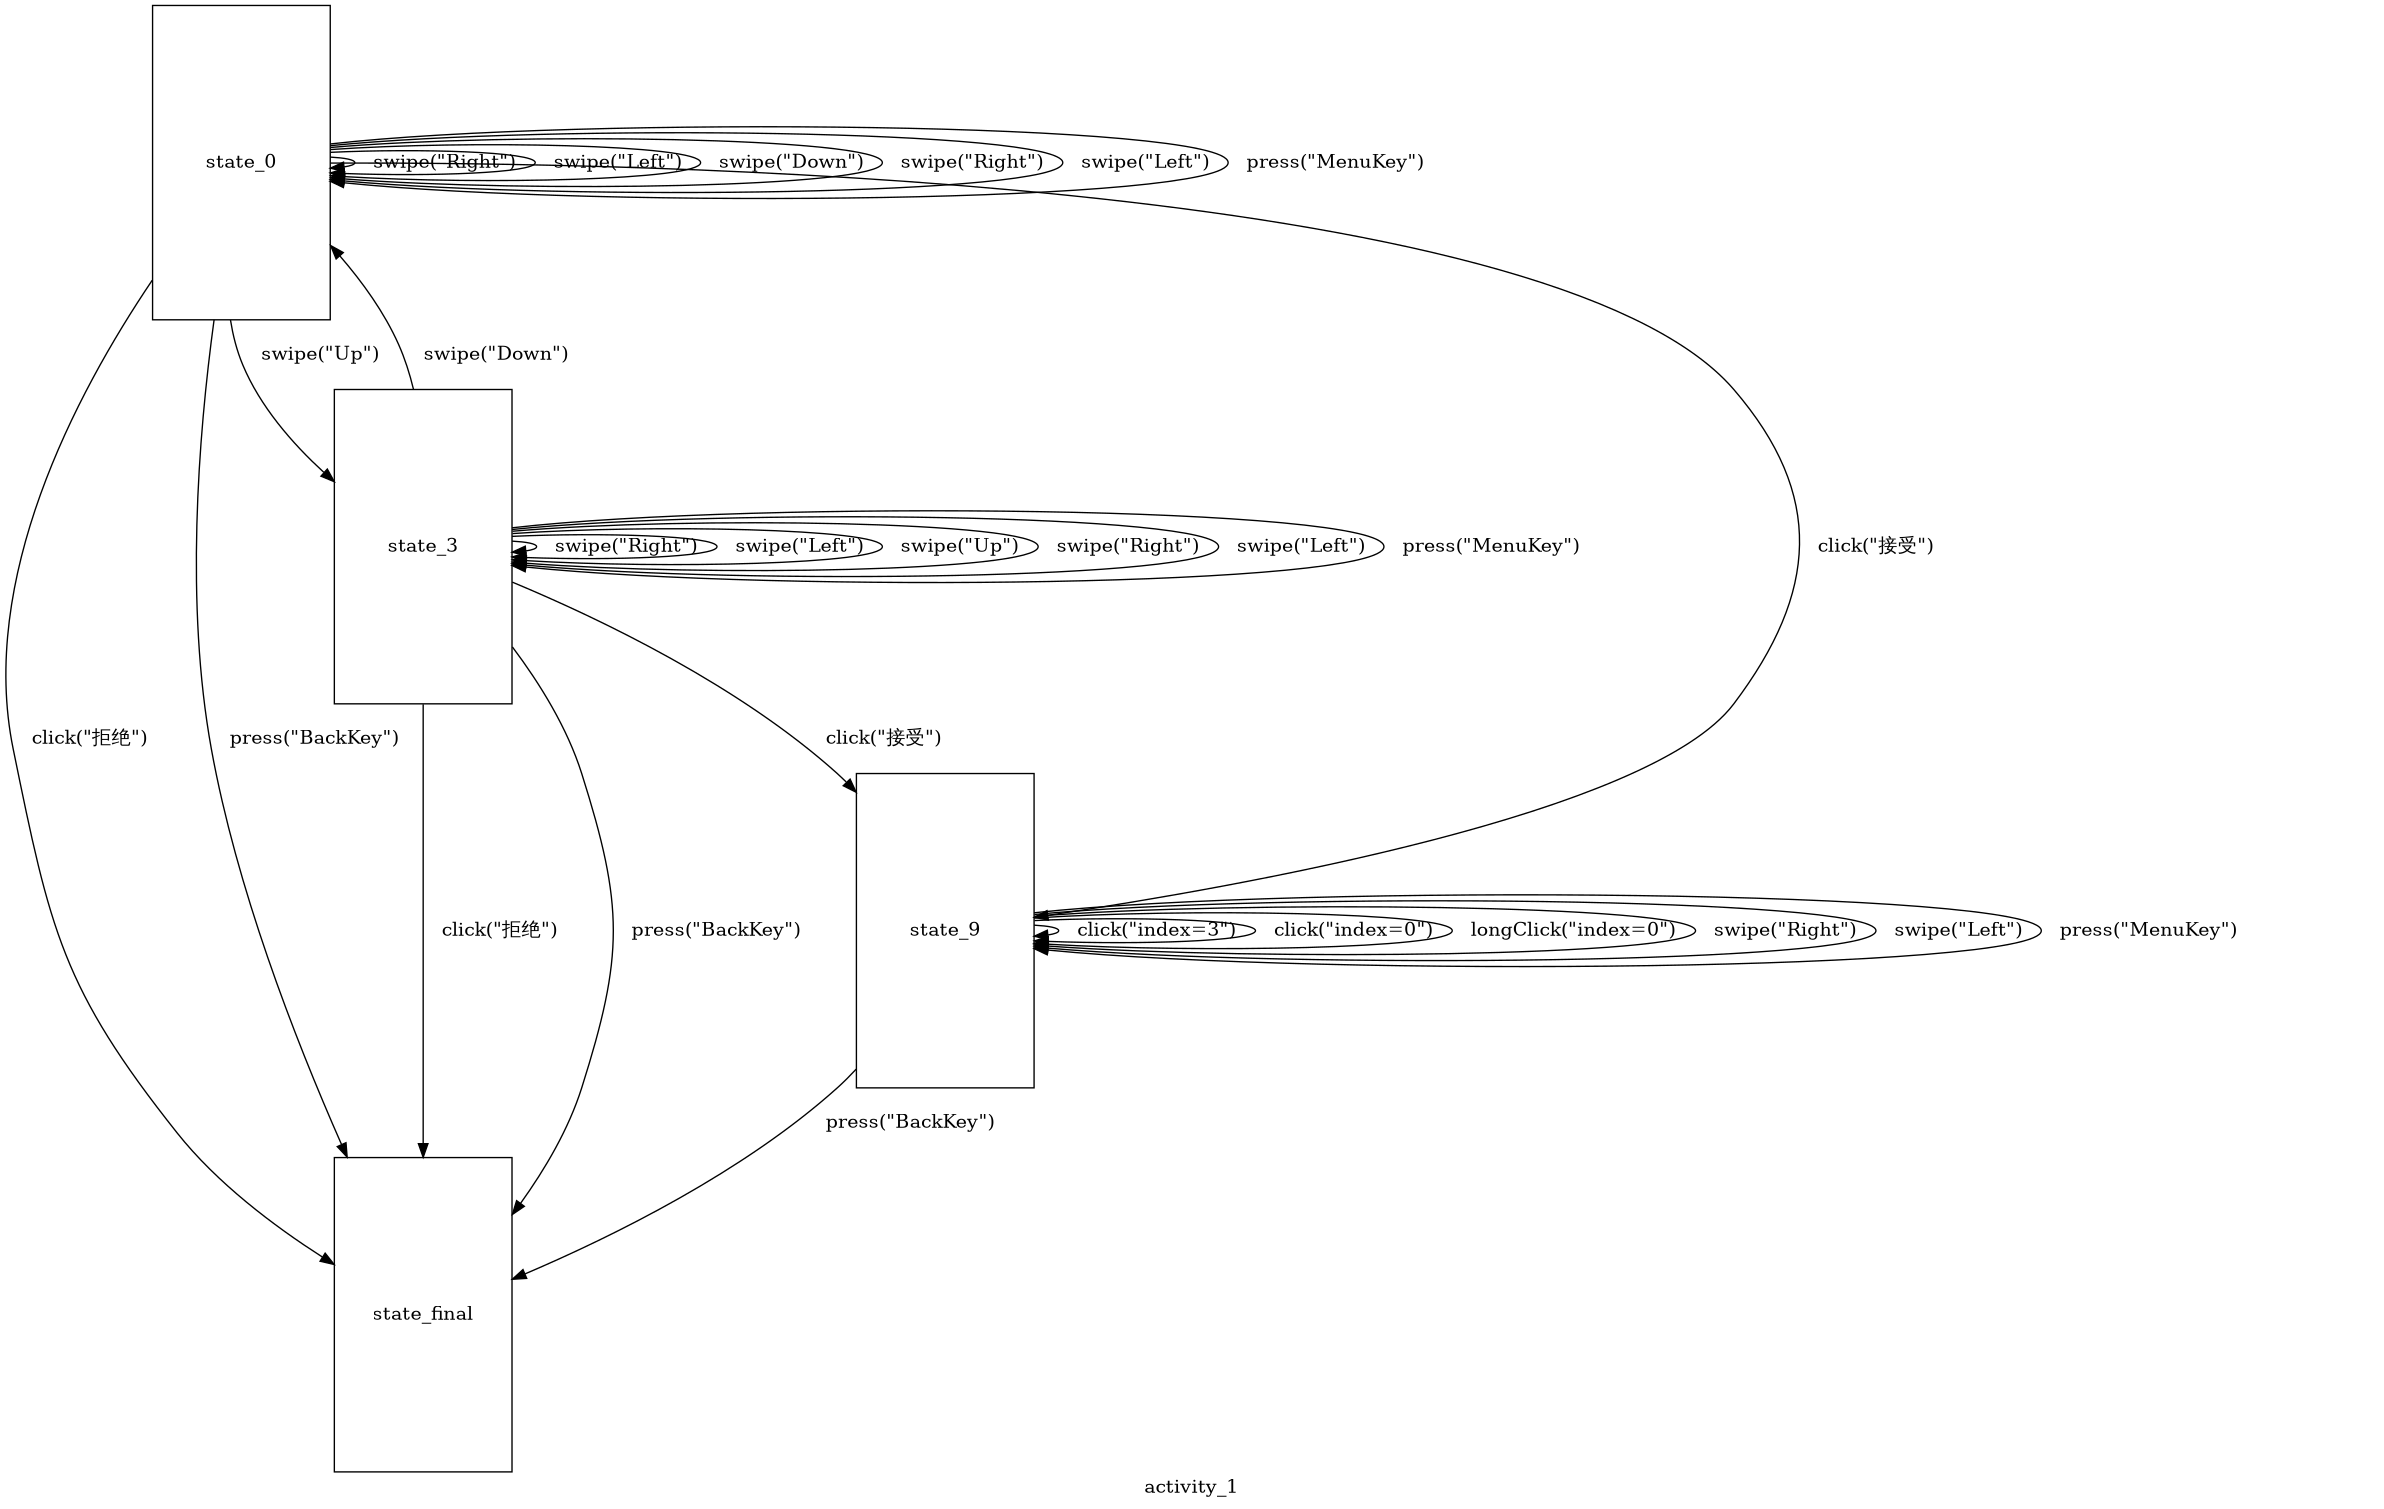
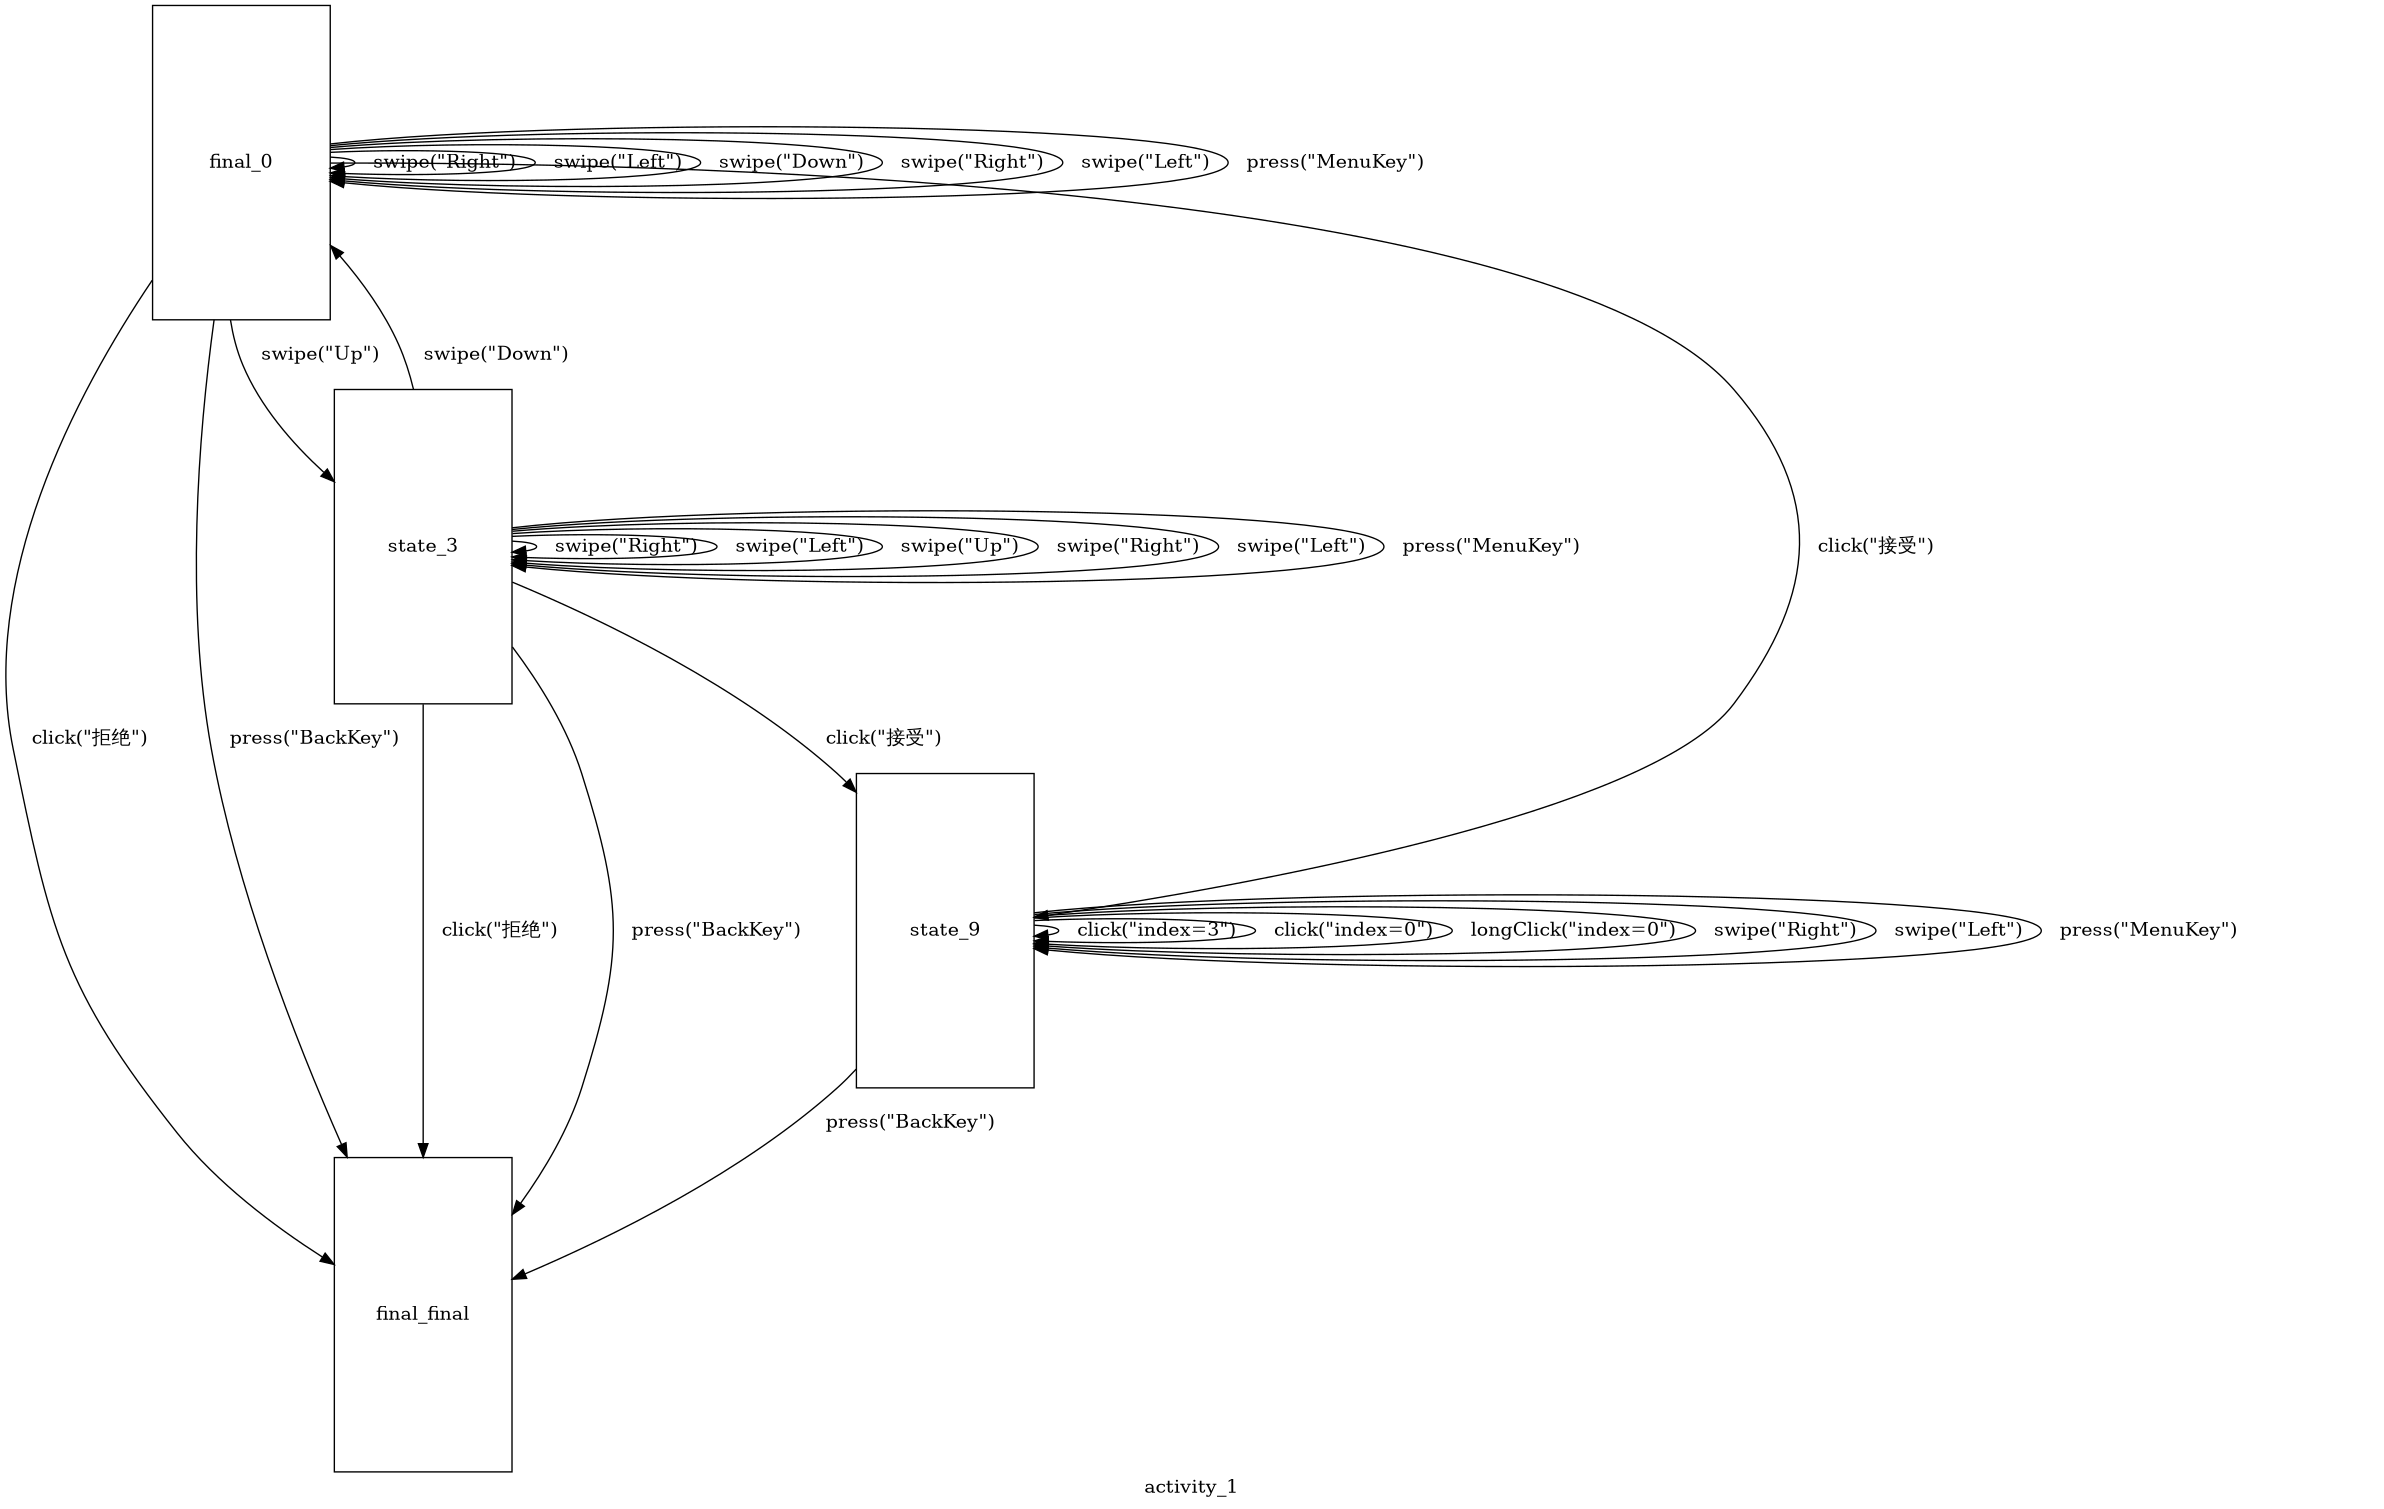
(241, 163) -> (241, 163)
(423, 1315) -> (423, 1315)
